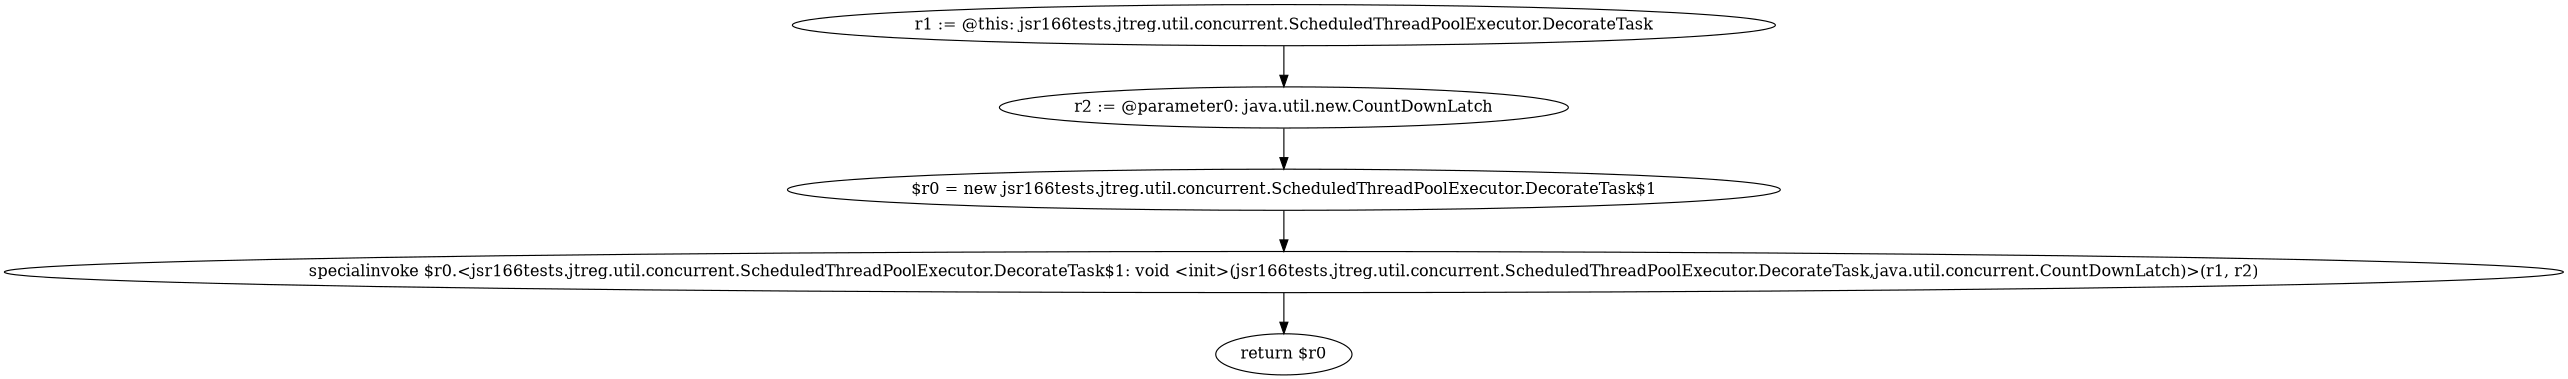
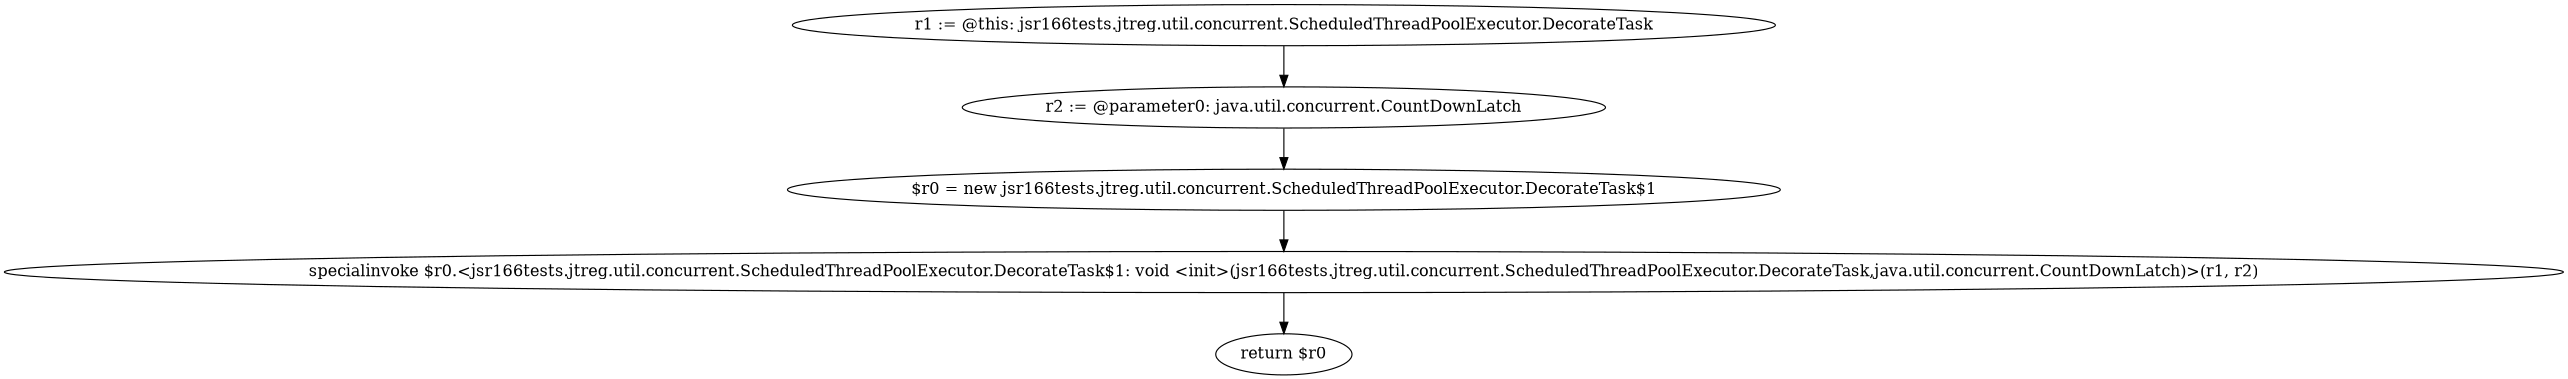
(1284, 107) -> (1284, 107)
